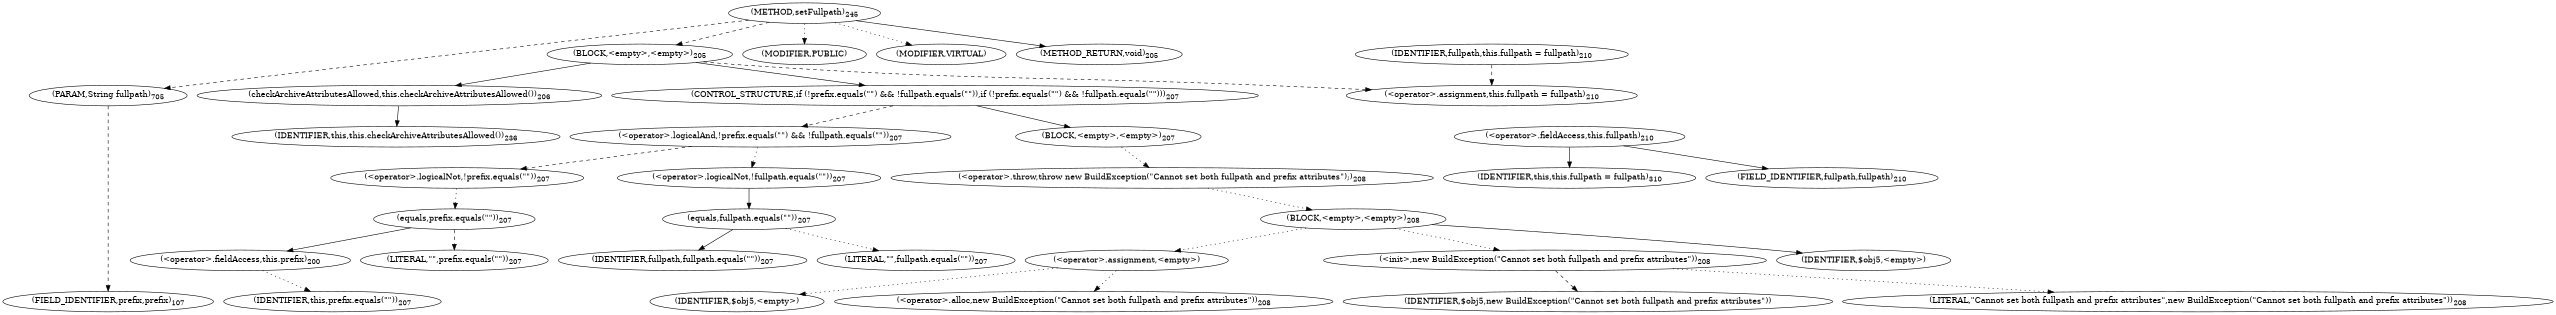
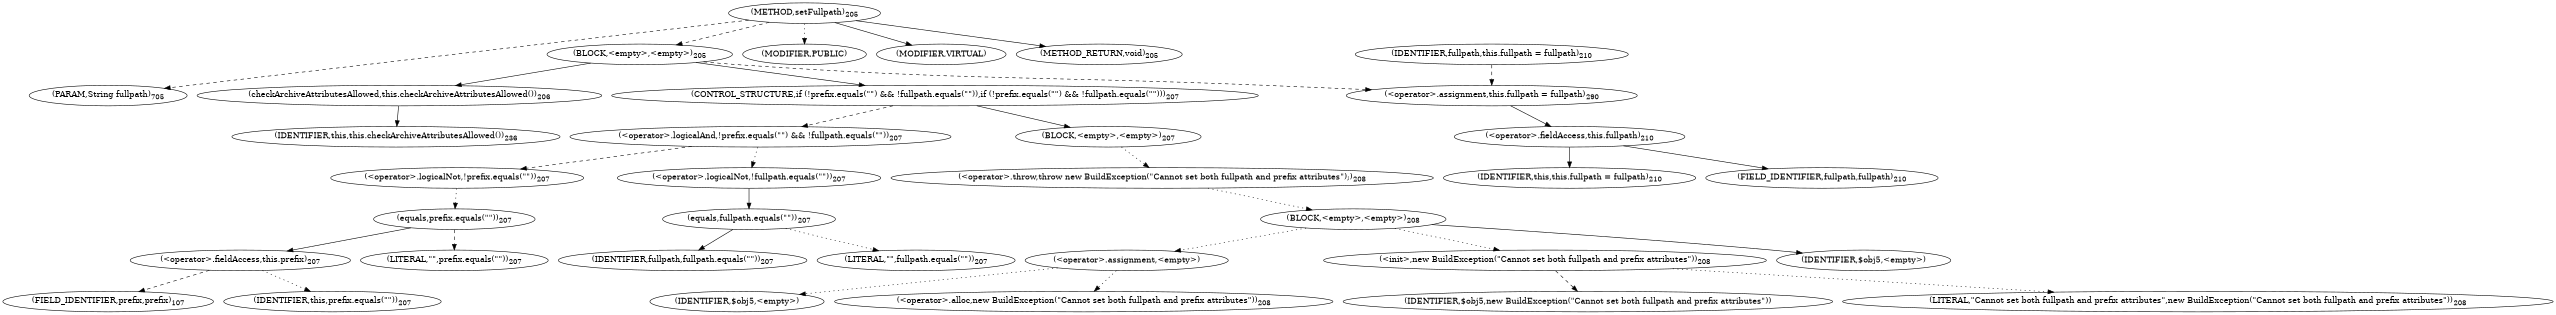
(852, 12) -> (852, 12)
(870, 33) -> (870, 33)
(1592, 95) -> (1592, 95)
none -> (1528, 115)
(1655, 177) -> (1655, 177)
(108, 196) -> (177, 280)
(314, 260) -> (314, 260)
